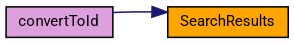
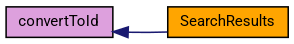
(132, 12) -> (148, 32)
